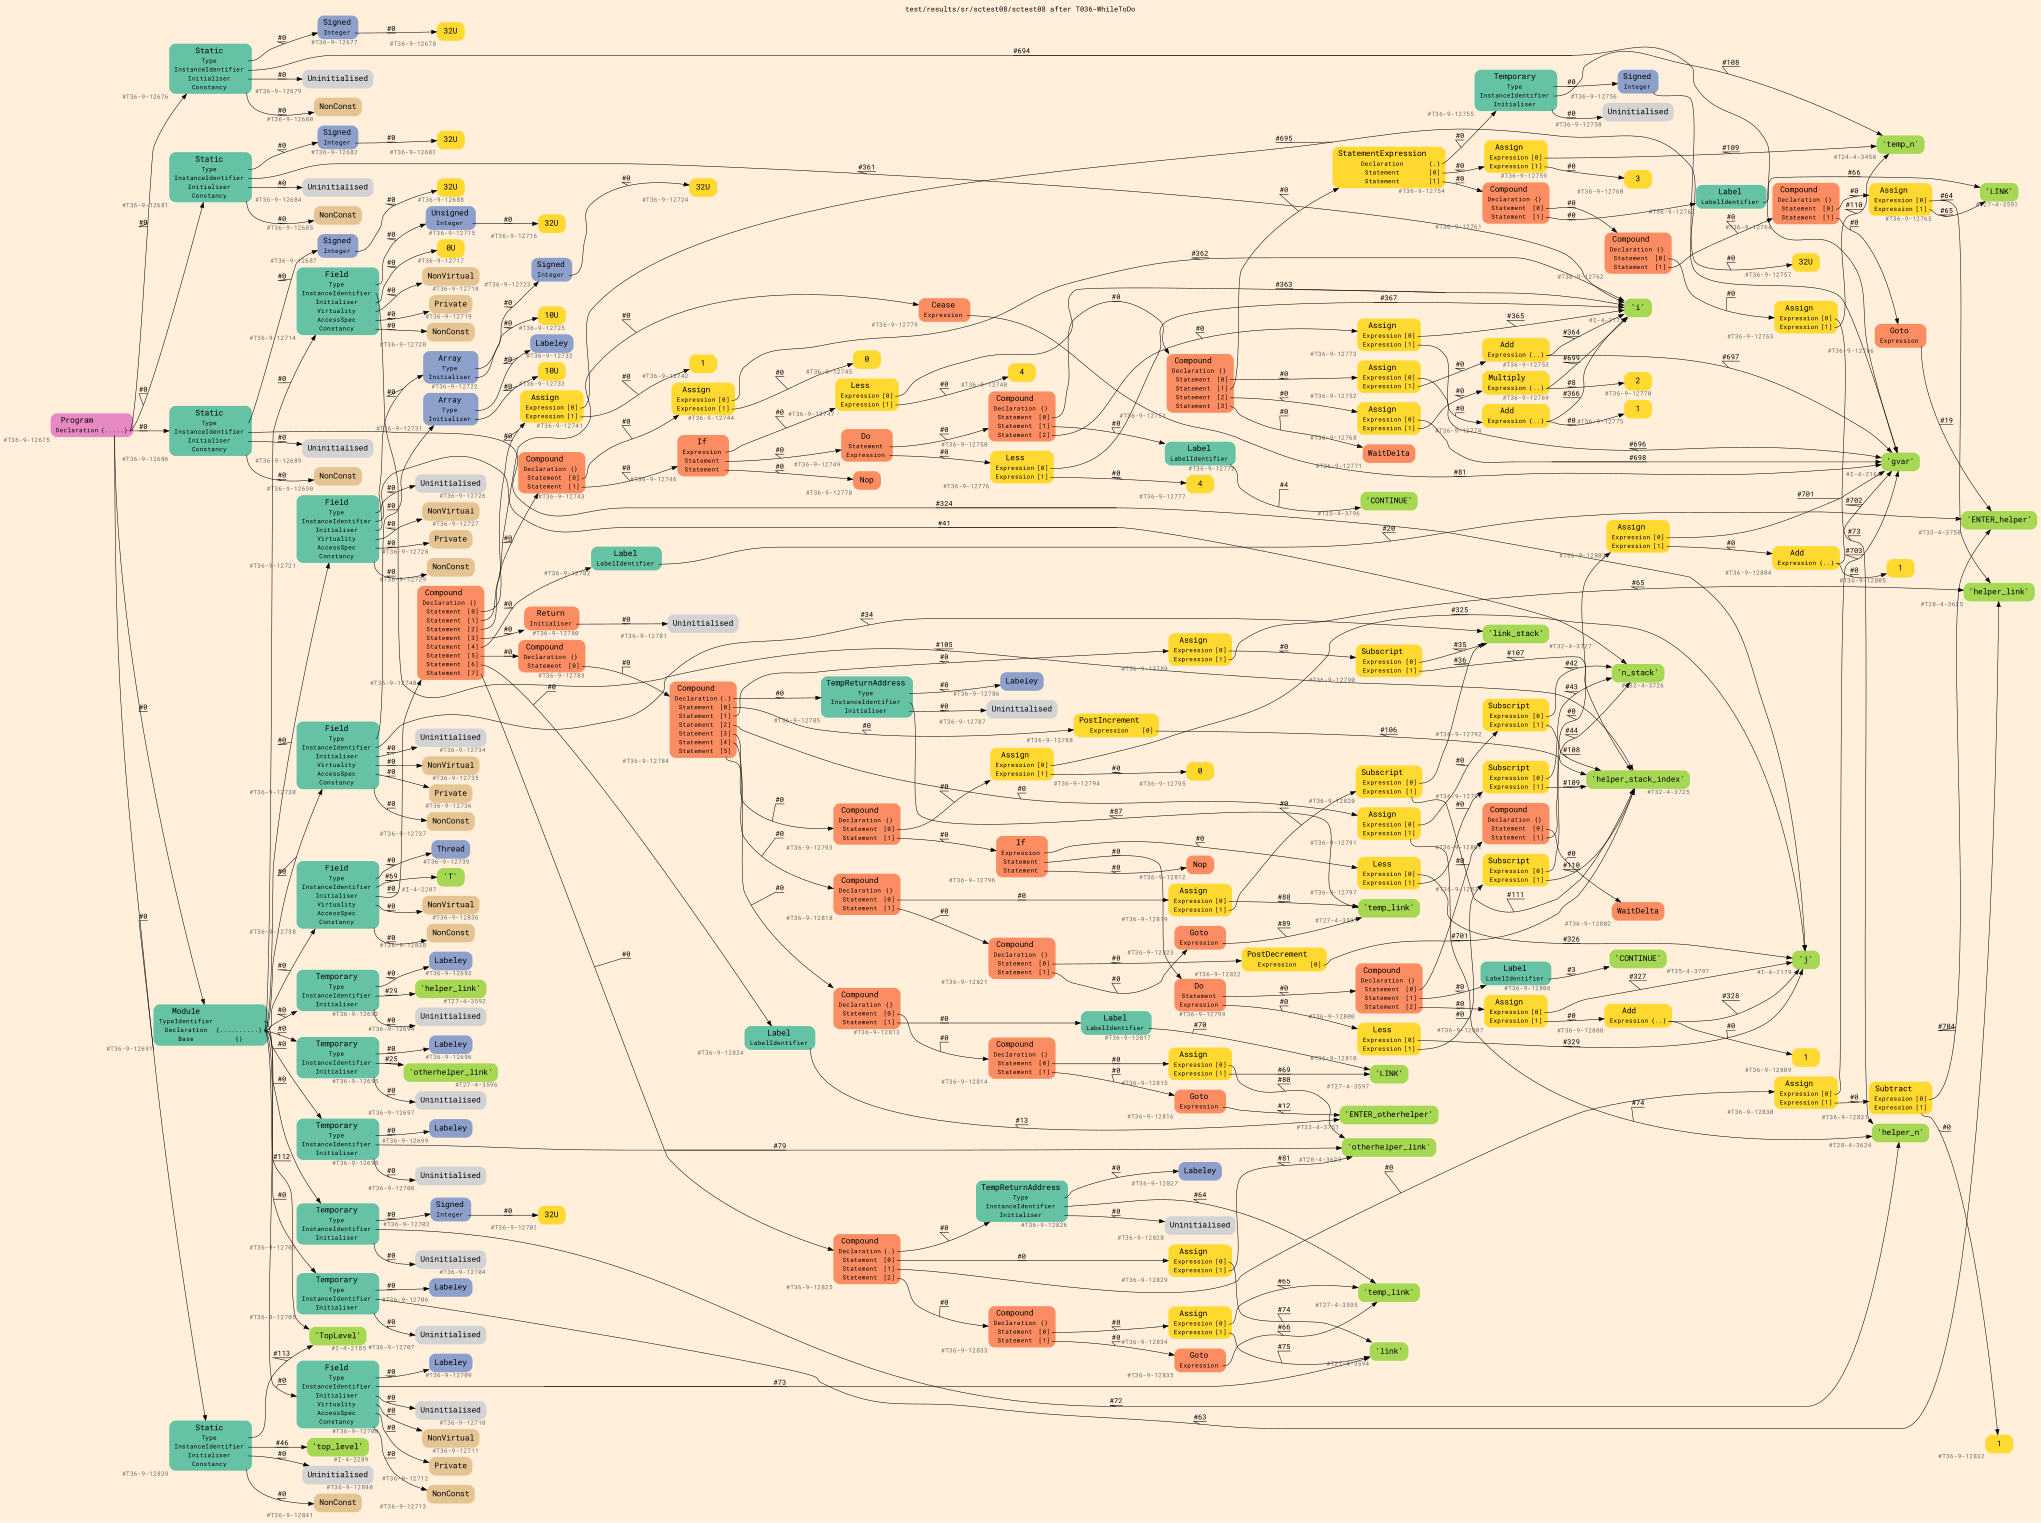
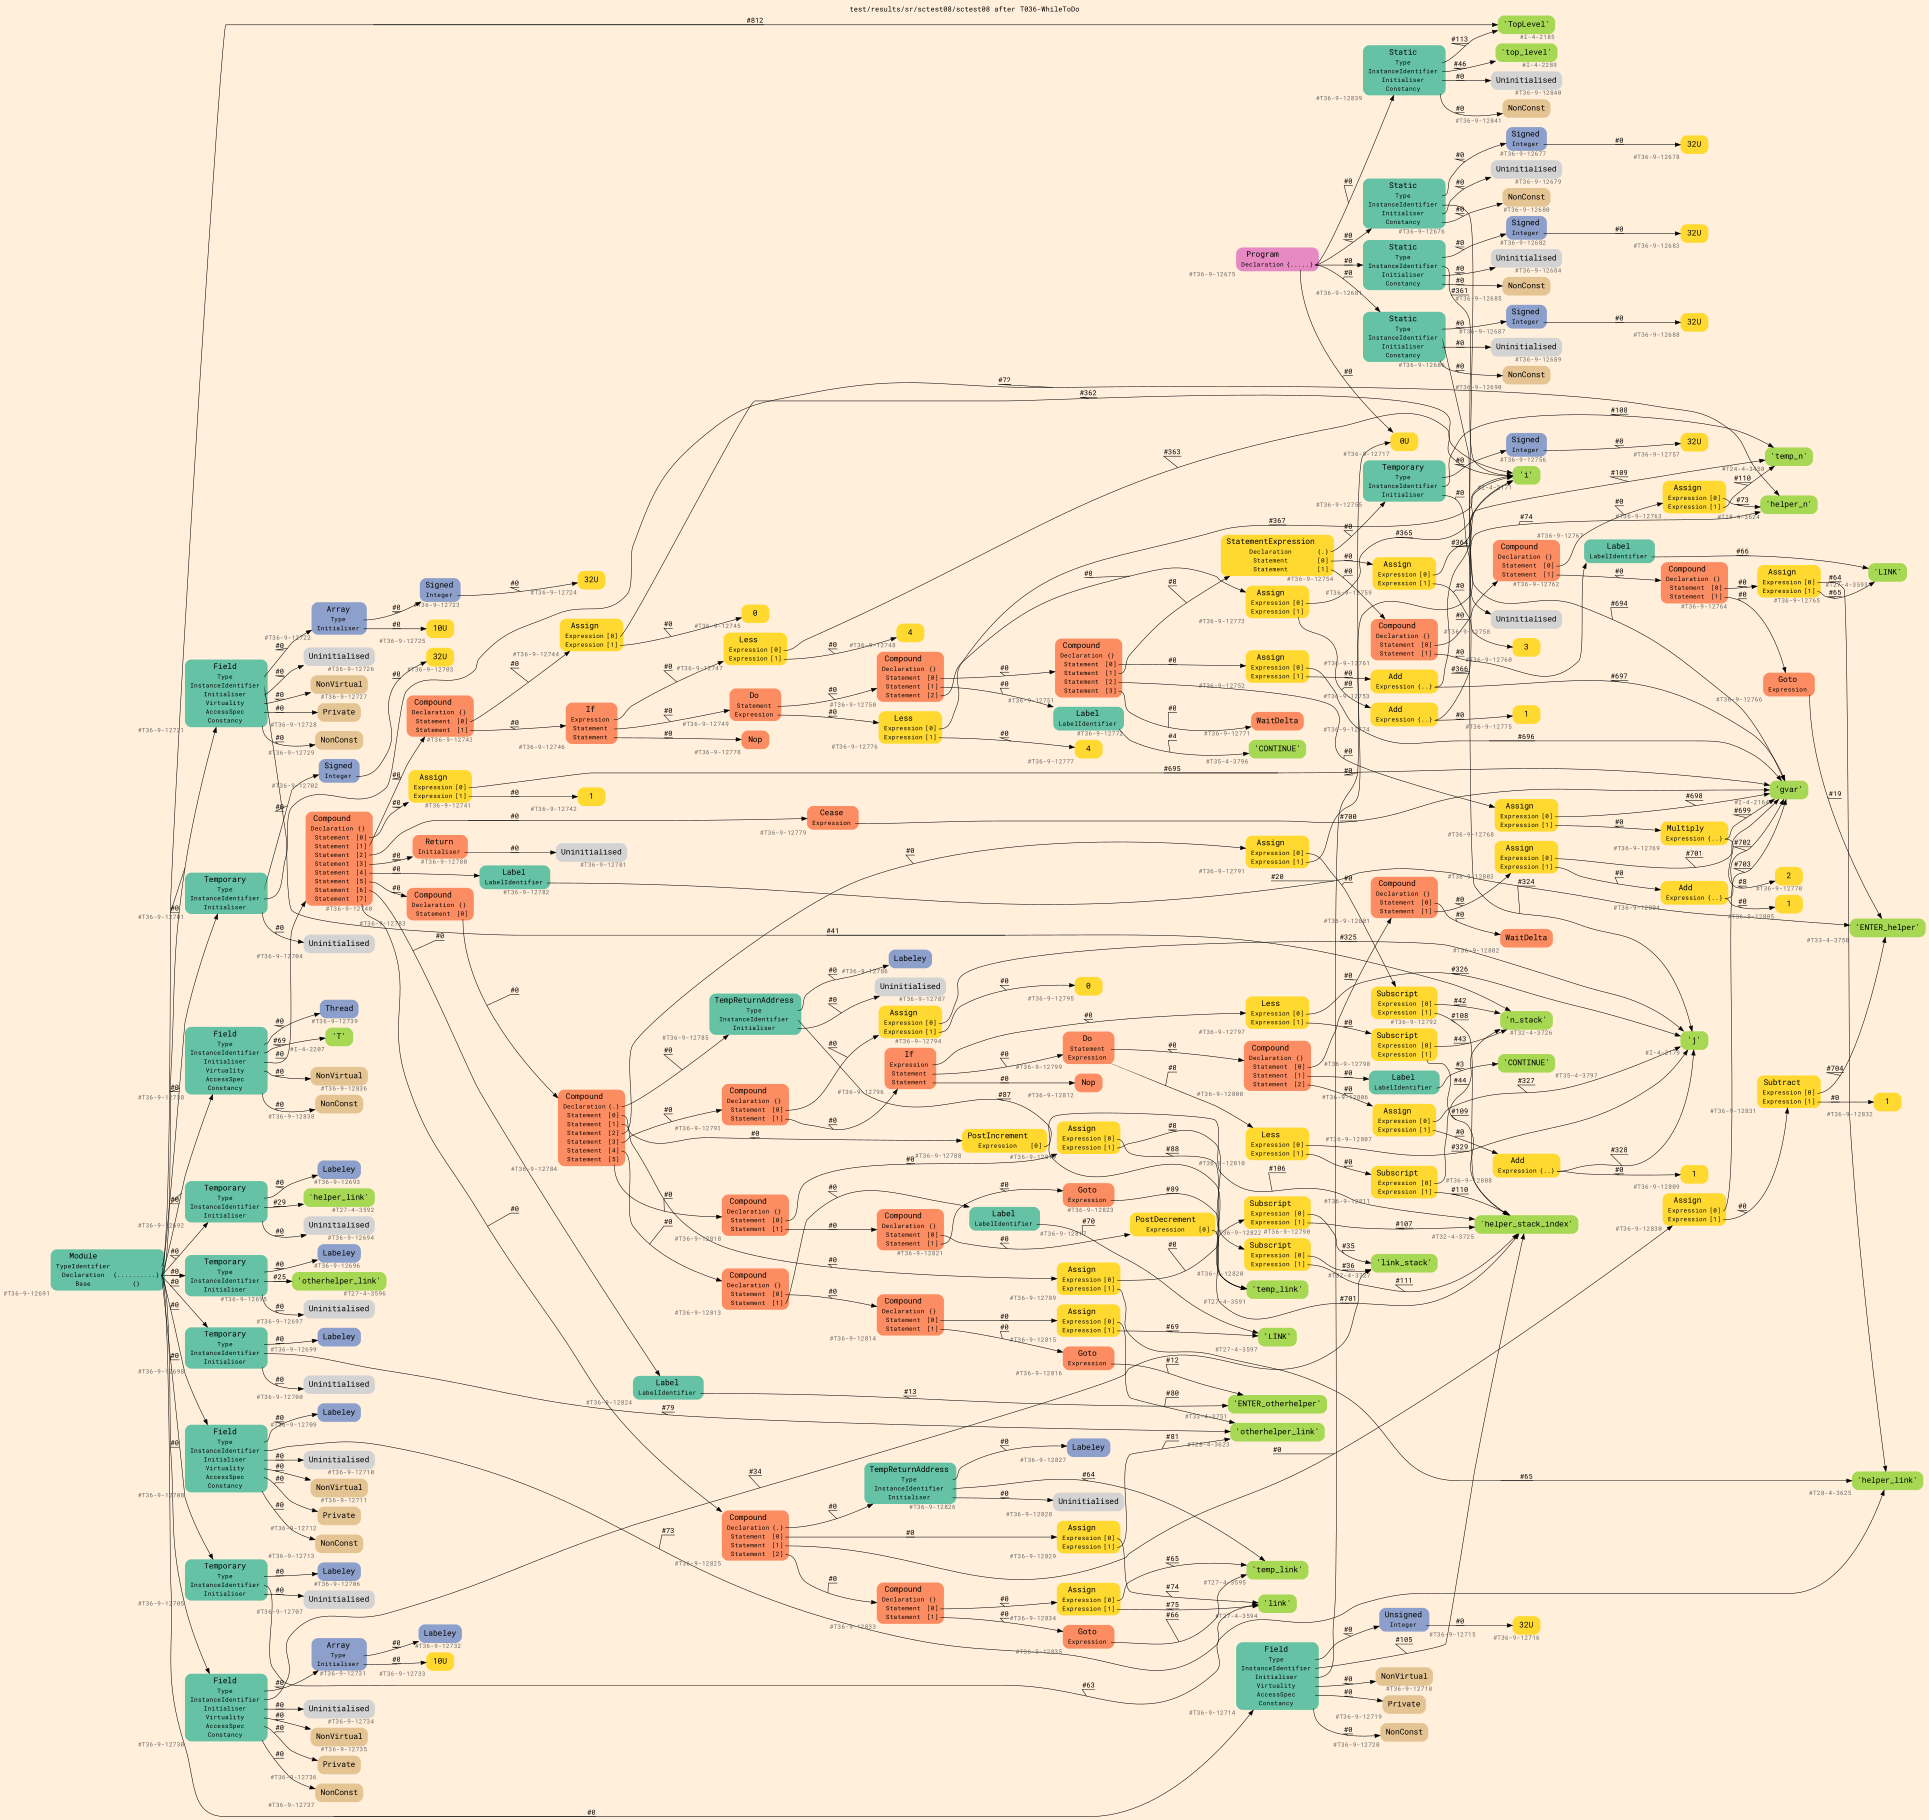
(1582, 359) -> (1745, 819)
(1460, 472) -> (1349, 817)
(142, 720) -> (1329, 357)
(282, 1157) -> (755, 21)
